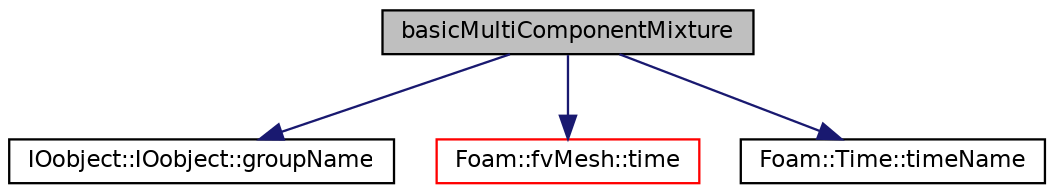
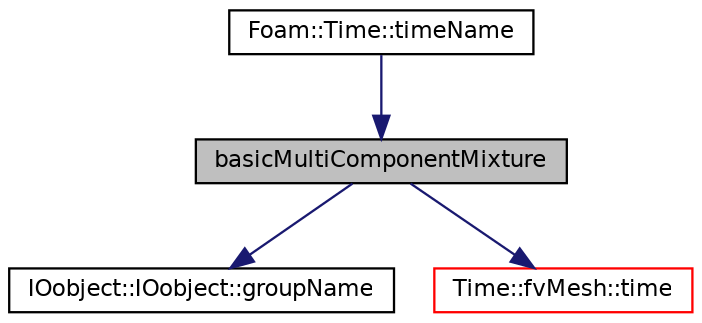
(720, 93) -> (381, 85)
(568, 161) -> (563, 290)
